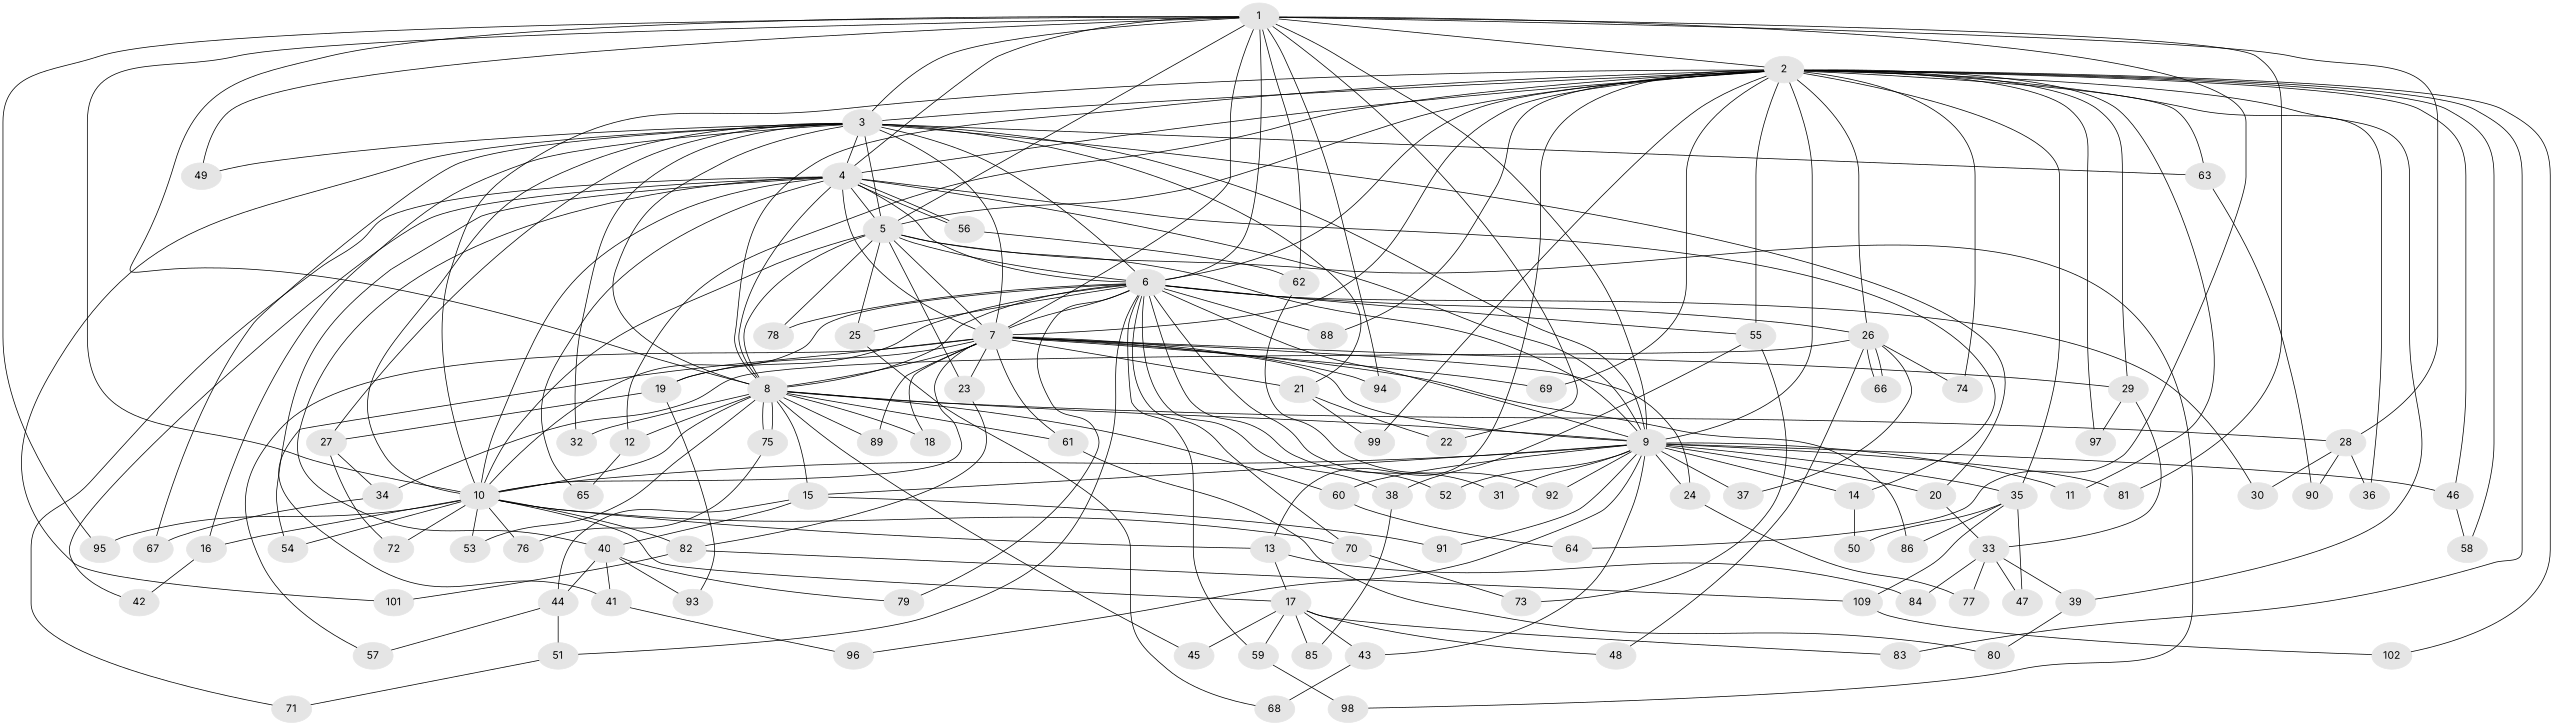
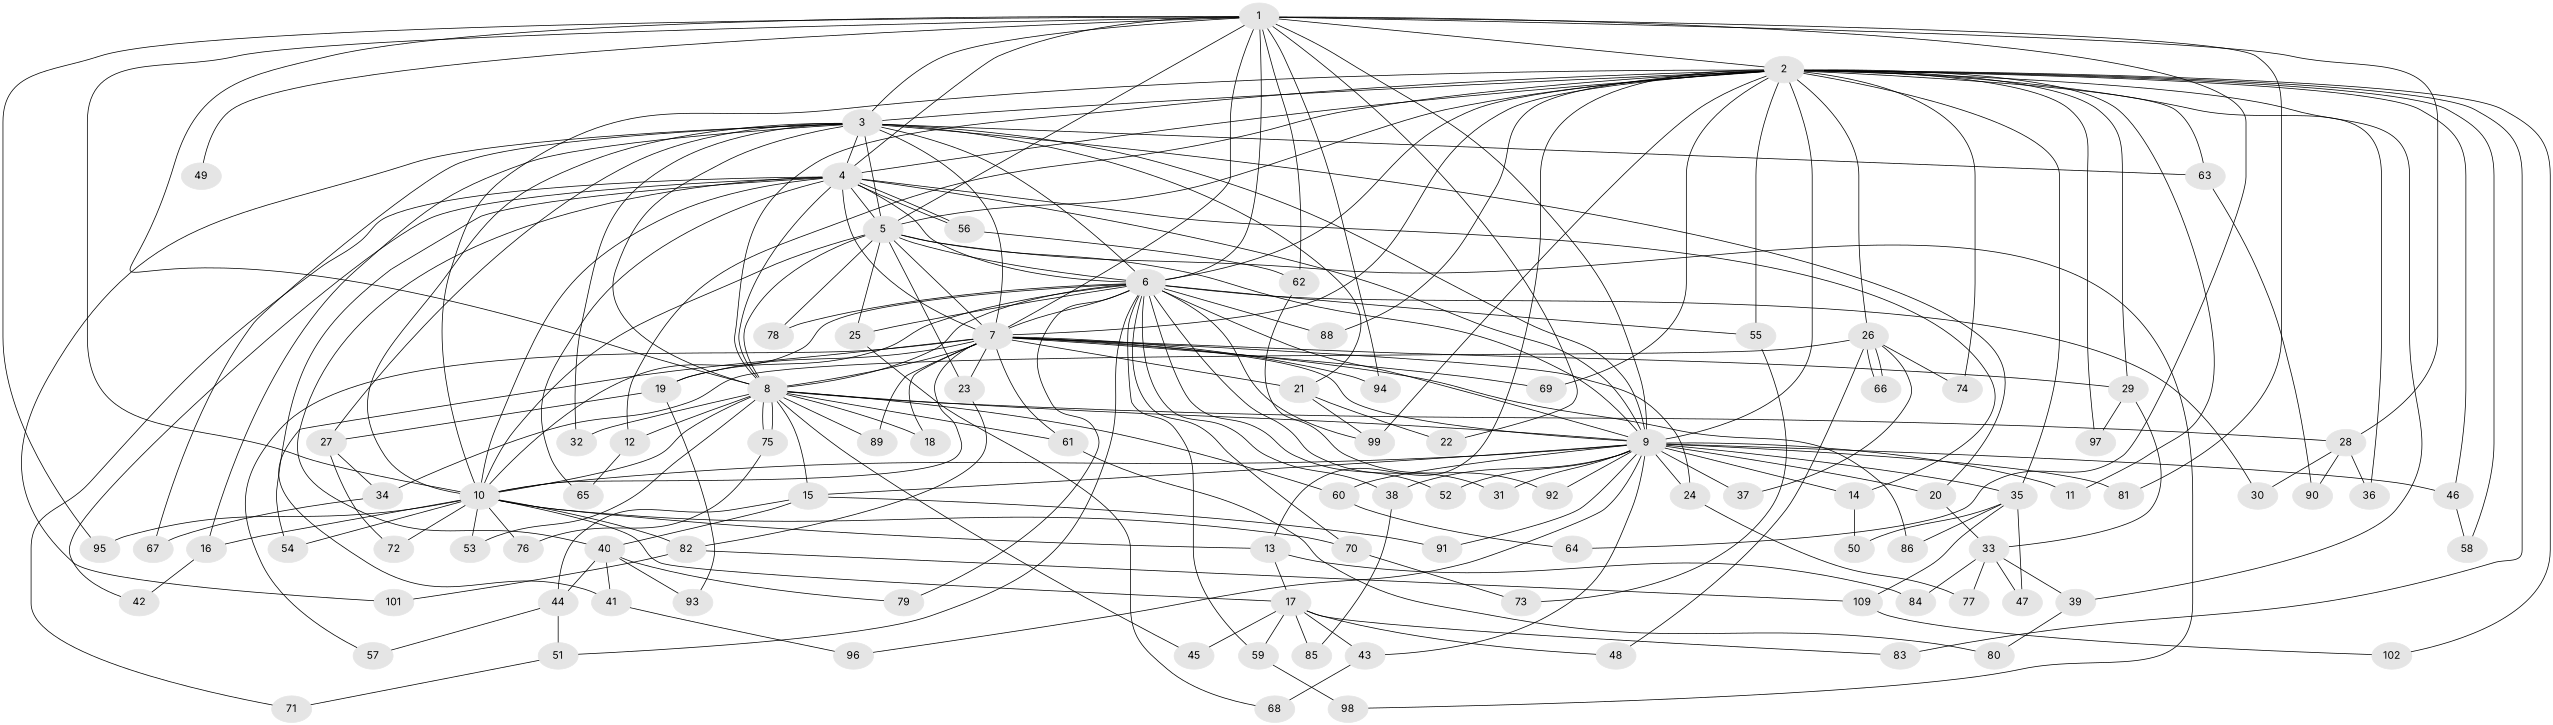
(530, 137) -> none
(1507, 307) -> (1246, 372)
(1570, 429) -> (1508, 469)
